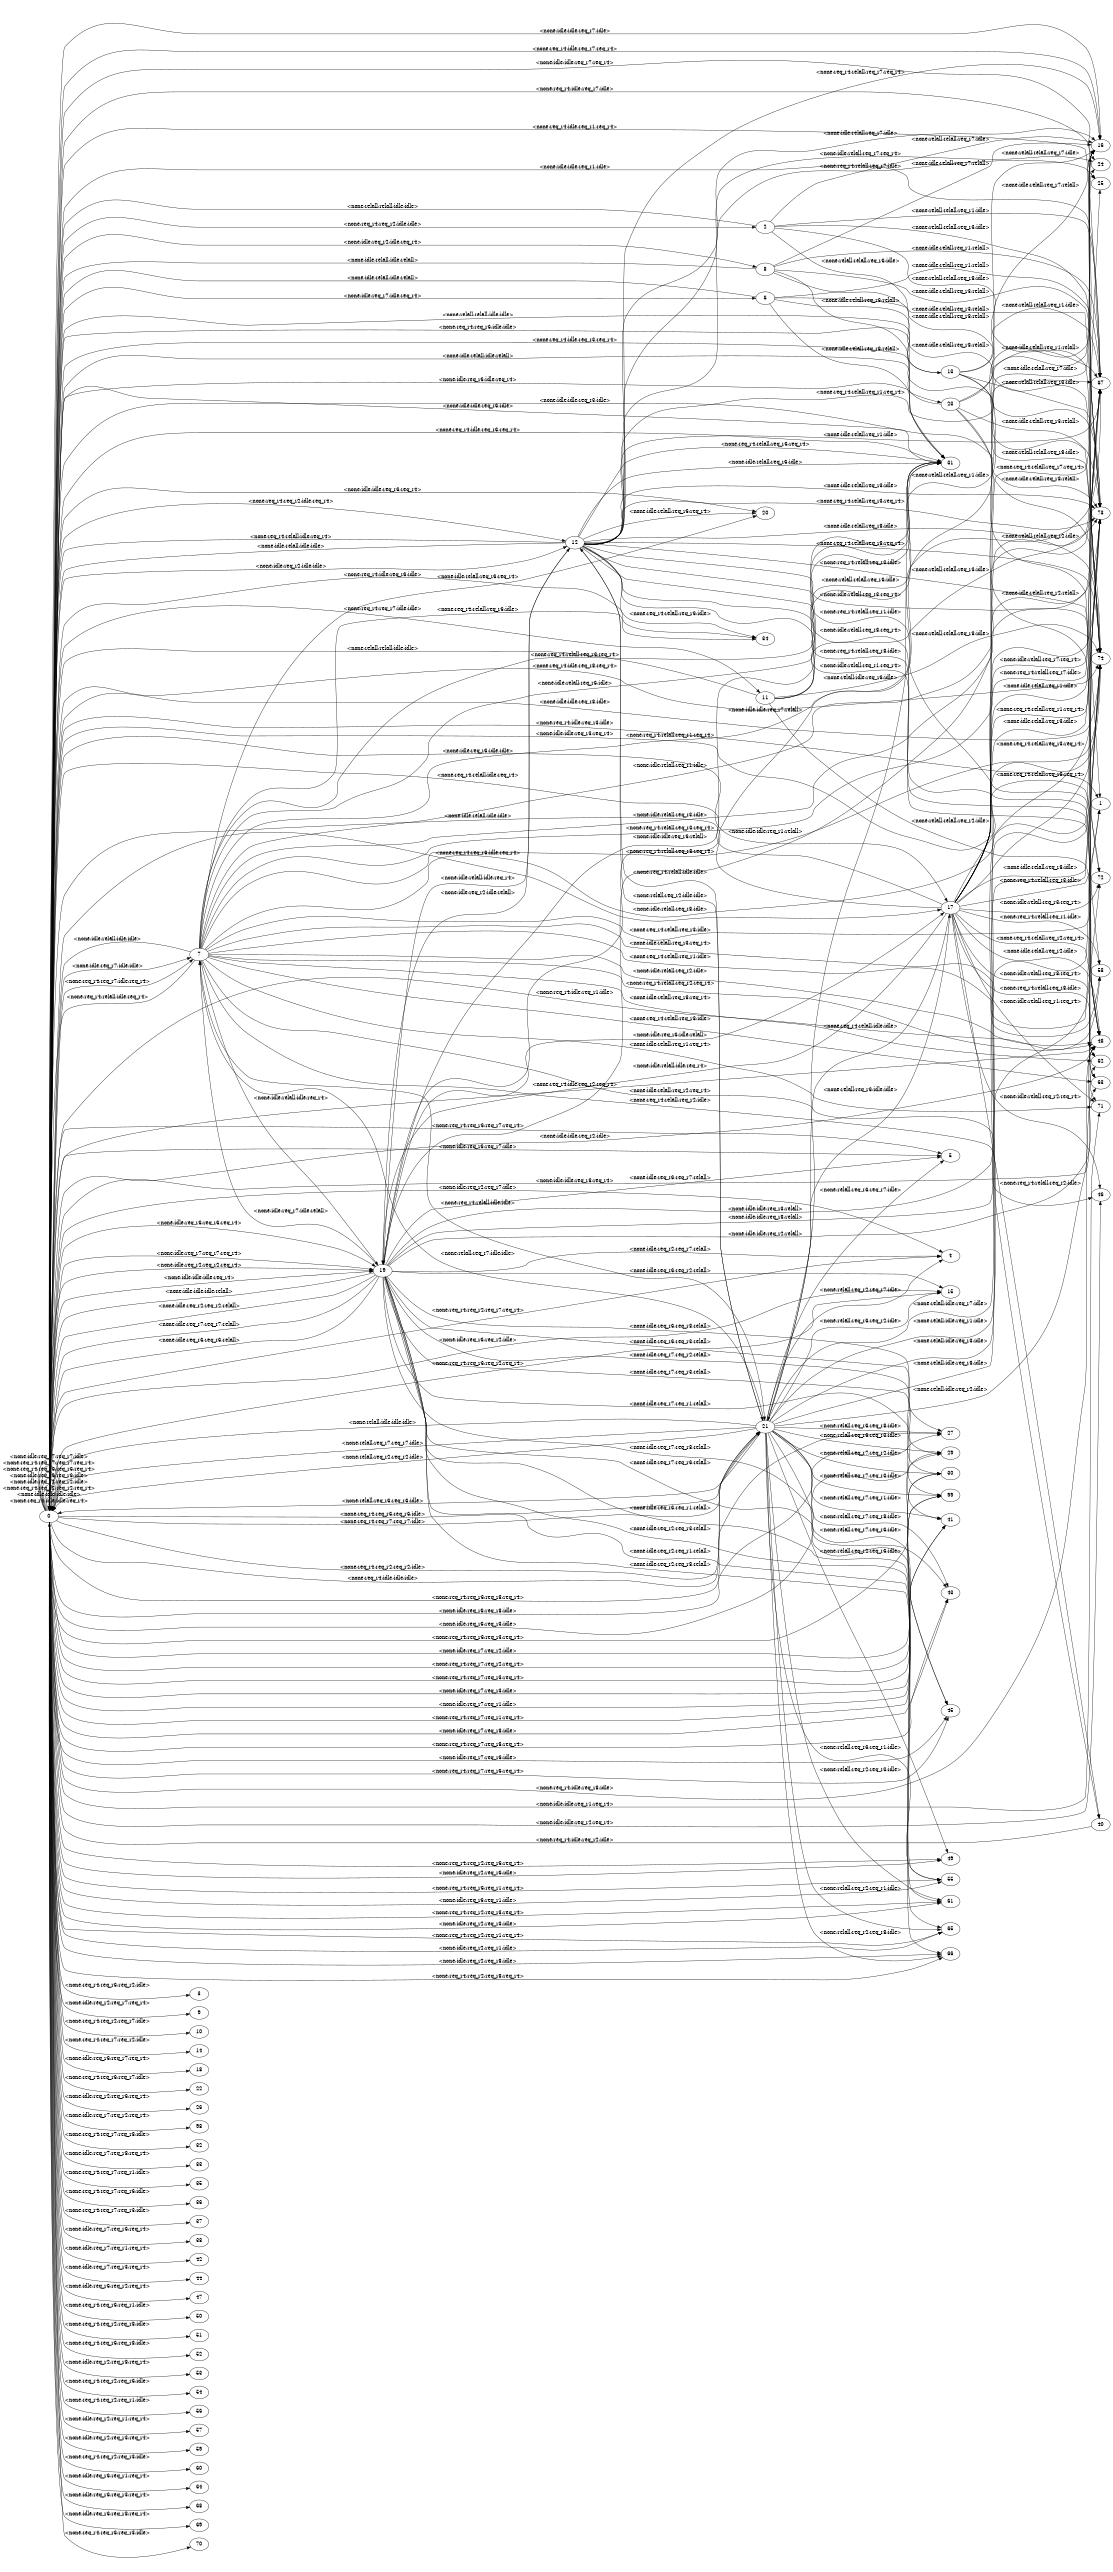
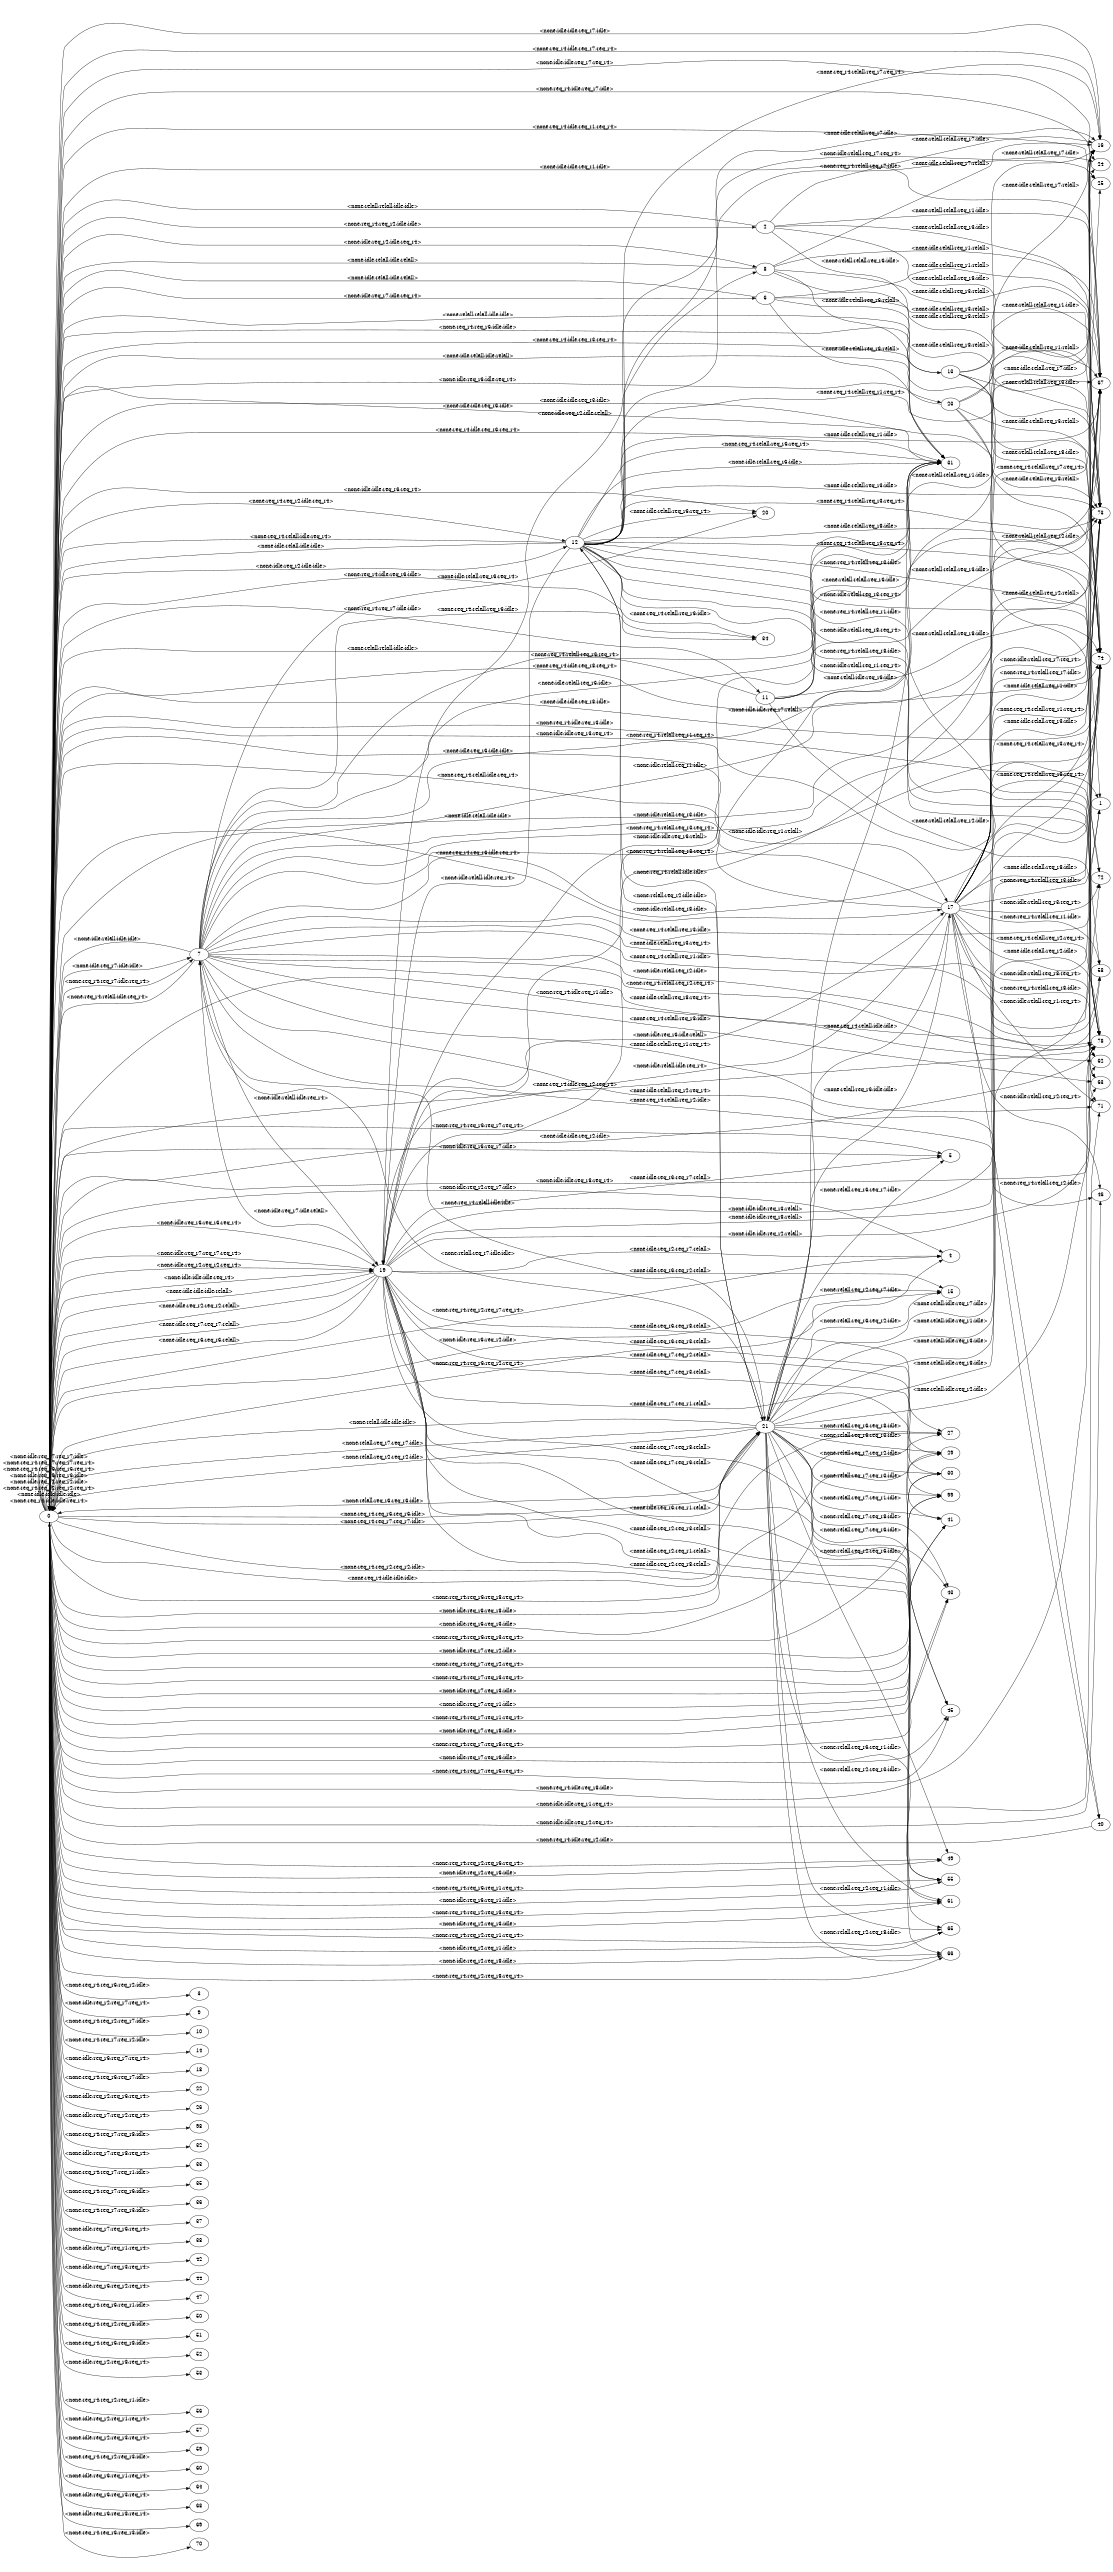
(486, 914) -> (446, 711)
(1101, 1041) -> (1101, 1041)
(199, 2392) -> none
